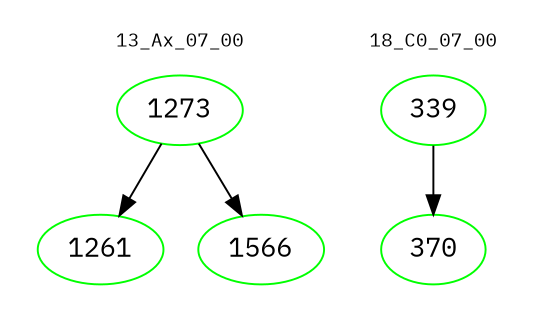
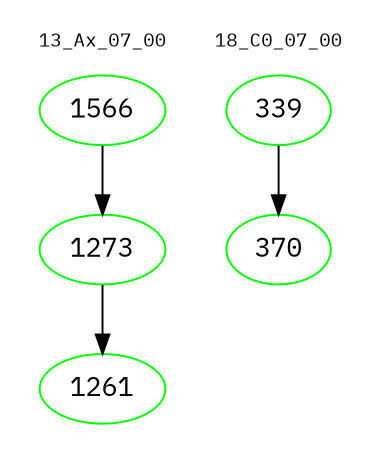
(215, 171) -> (103, 170)
